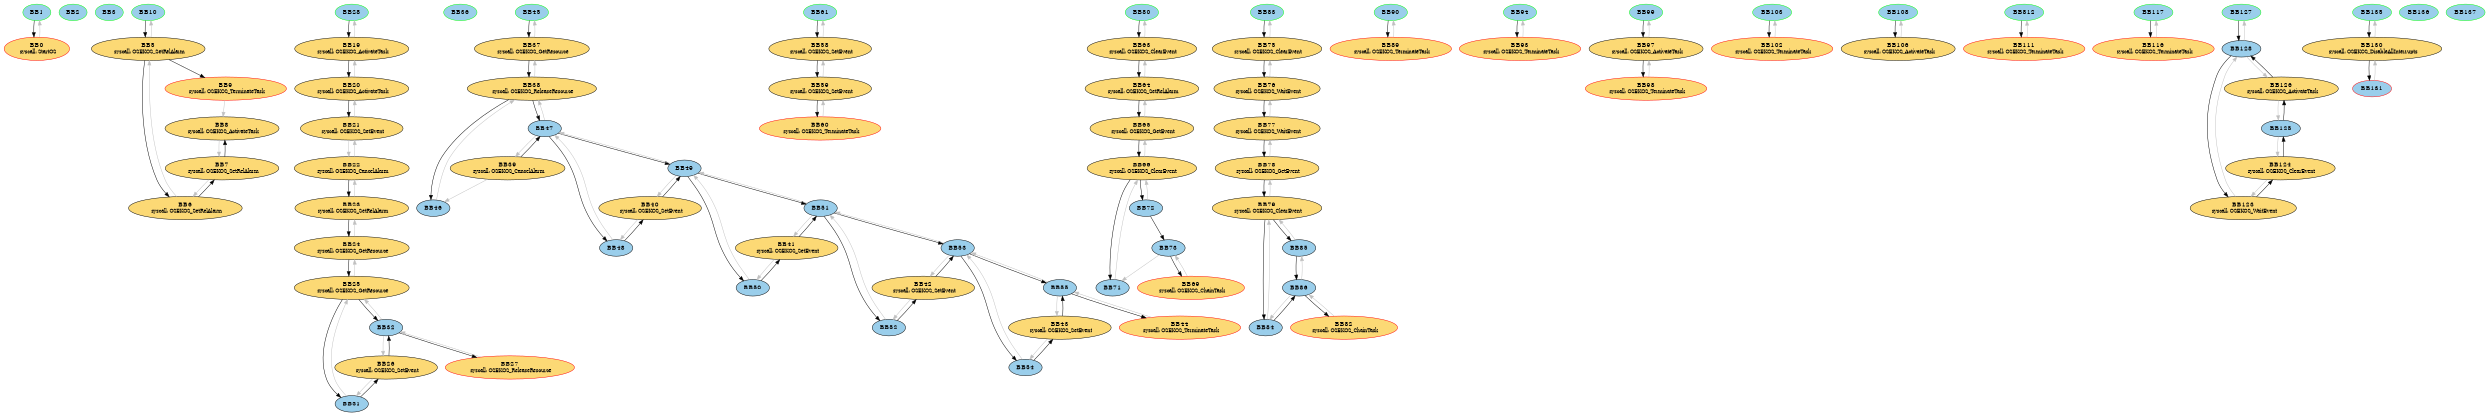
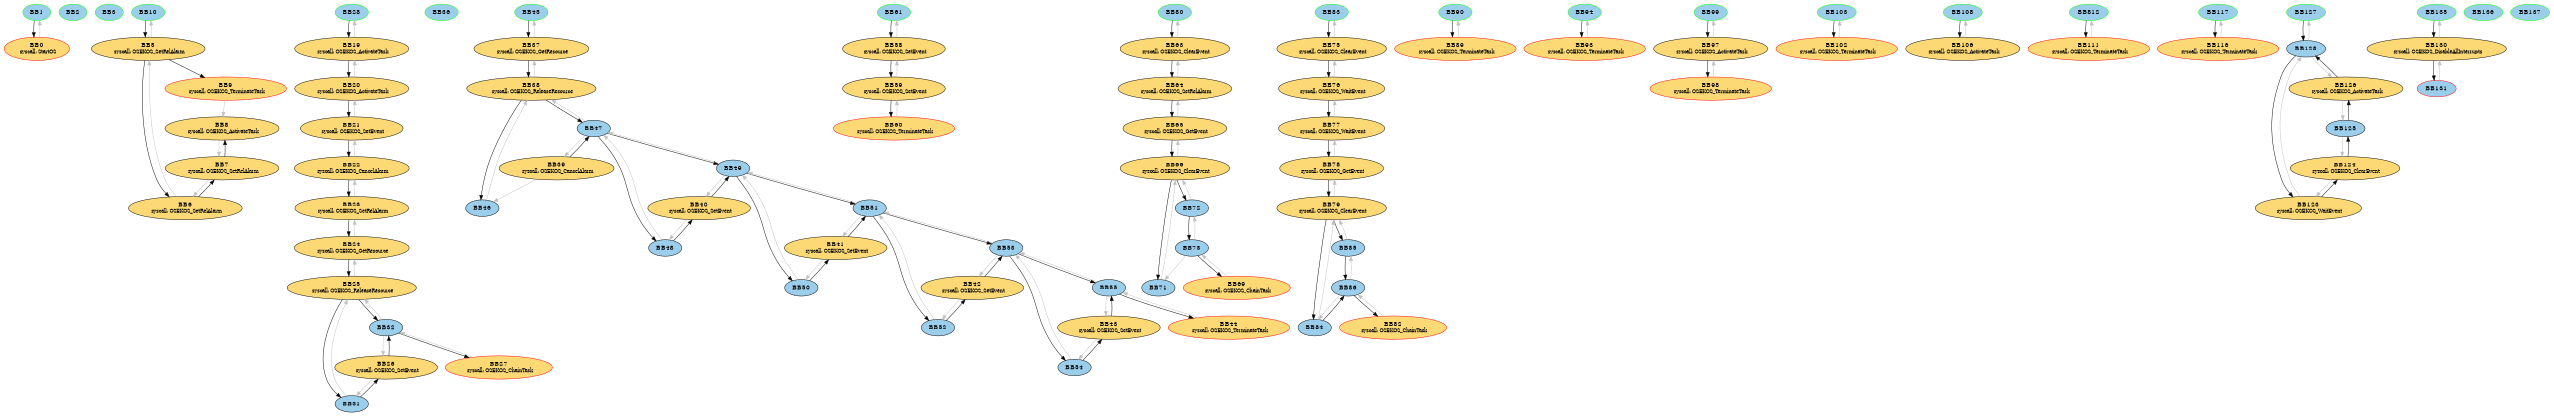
(349, 146) -> (349, 146)
none -> (1195, 230)
(353, 291) -> (353, 291)
(511, 371) -> (500, 371)
